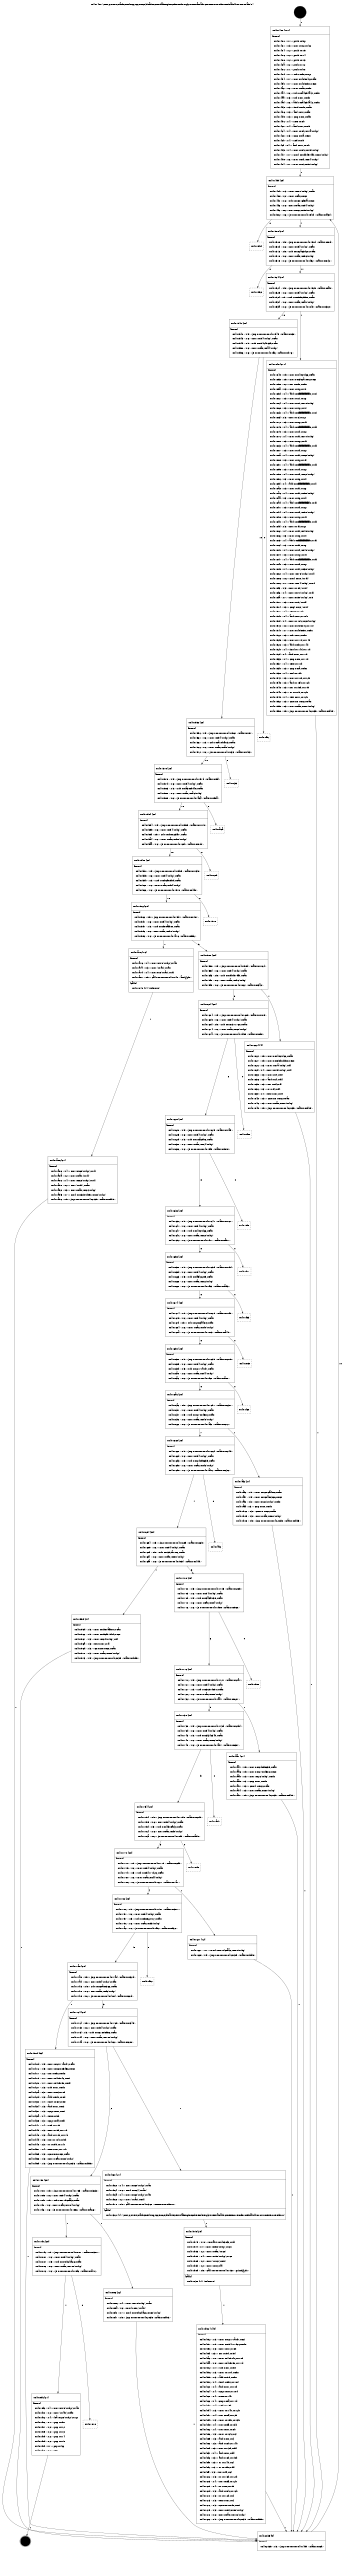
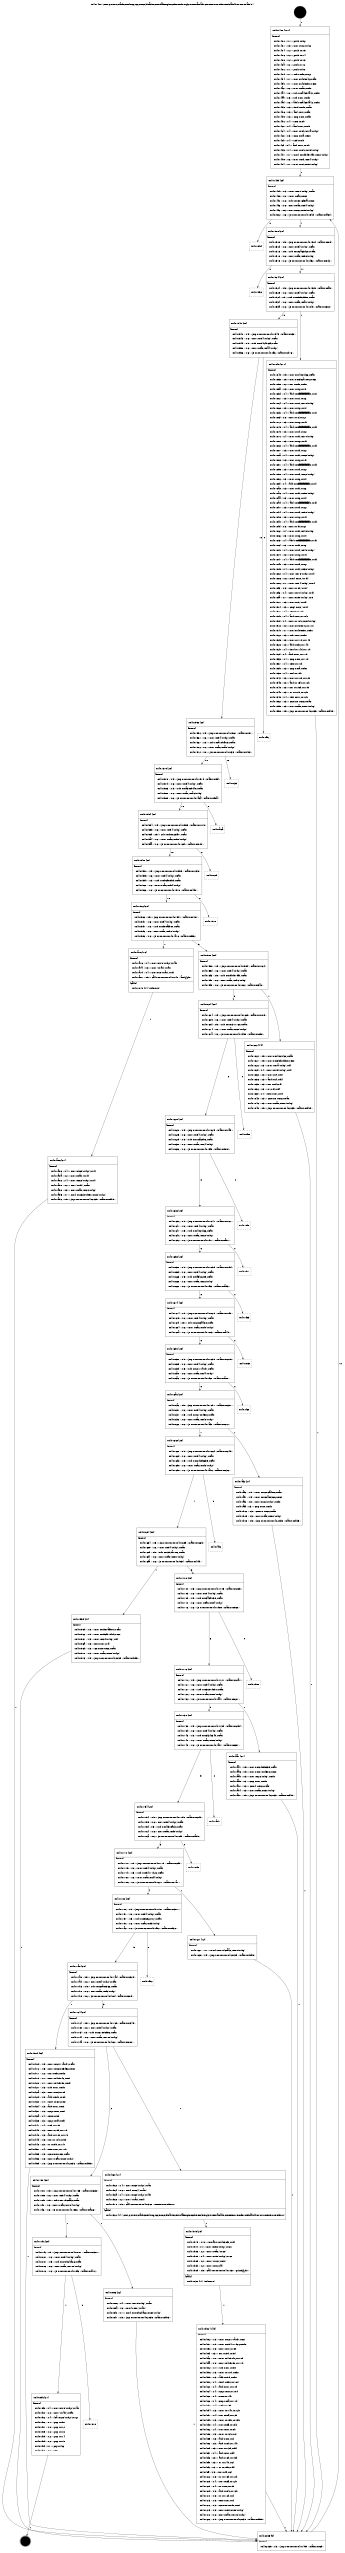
(227, 760) -> (228, 760)
